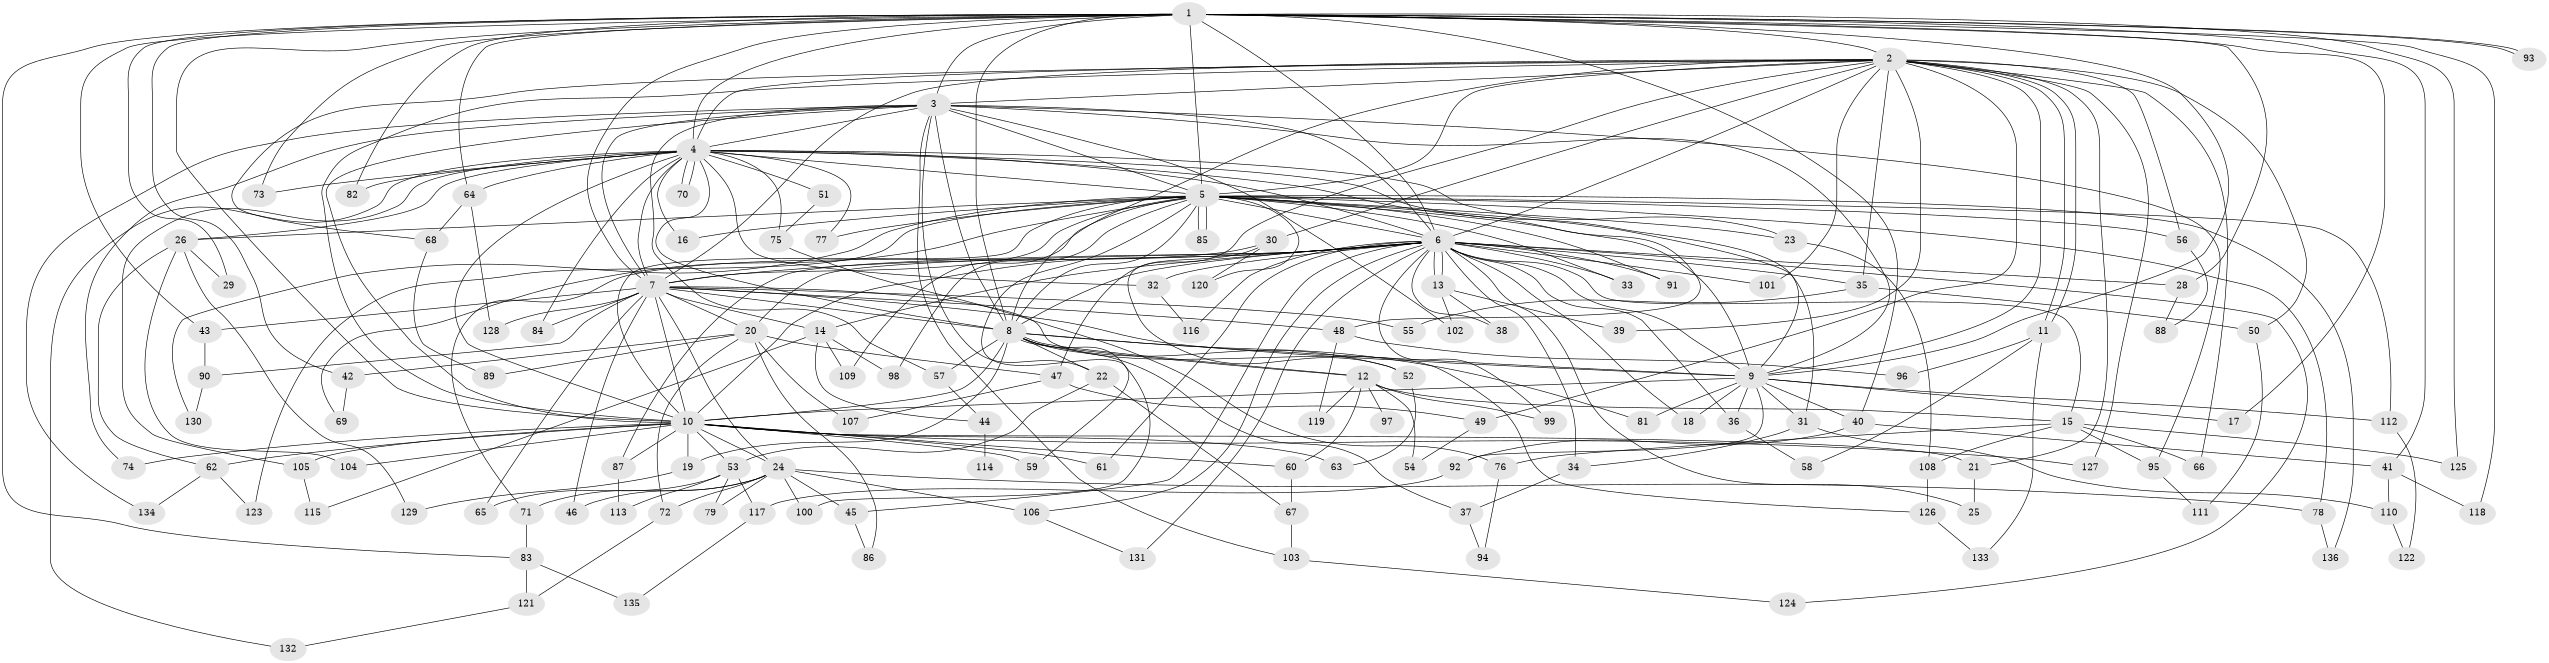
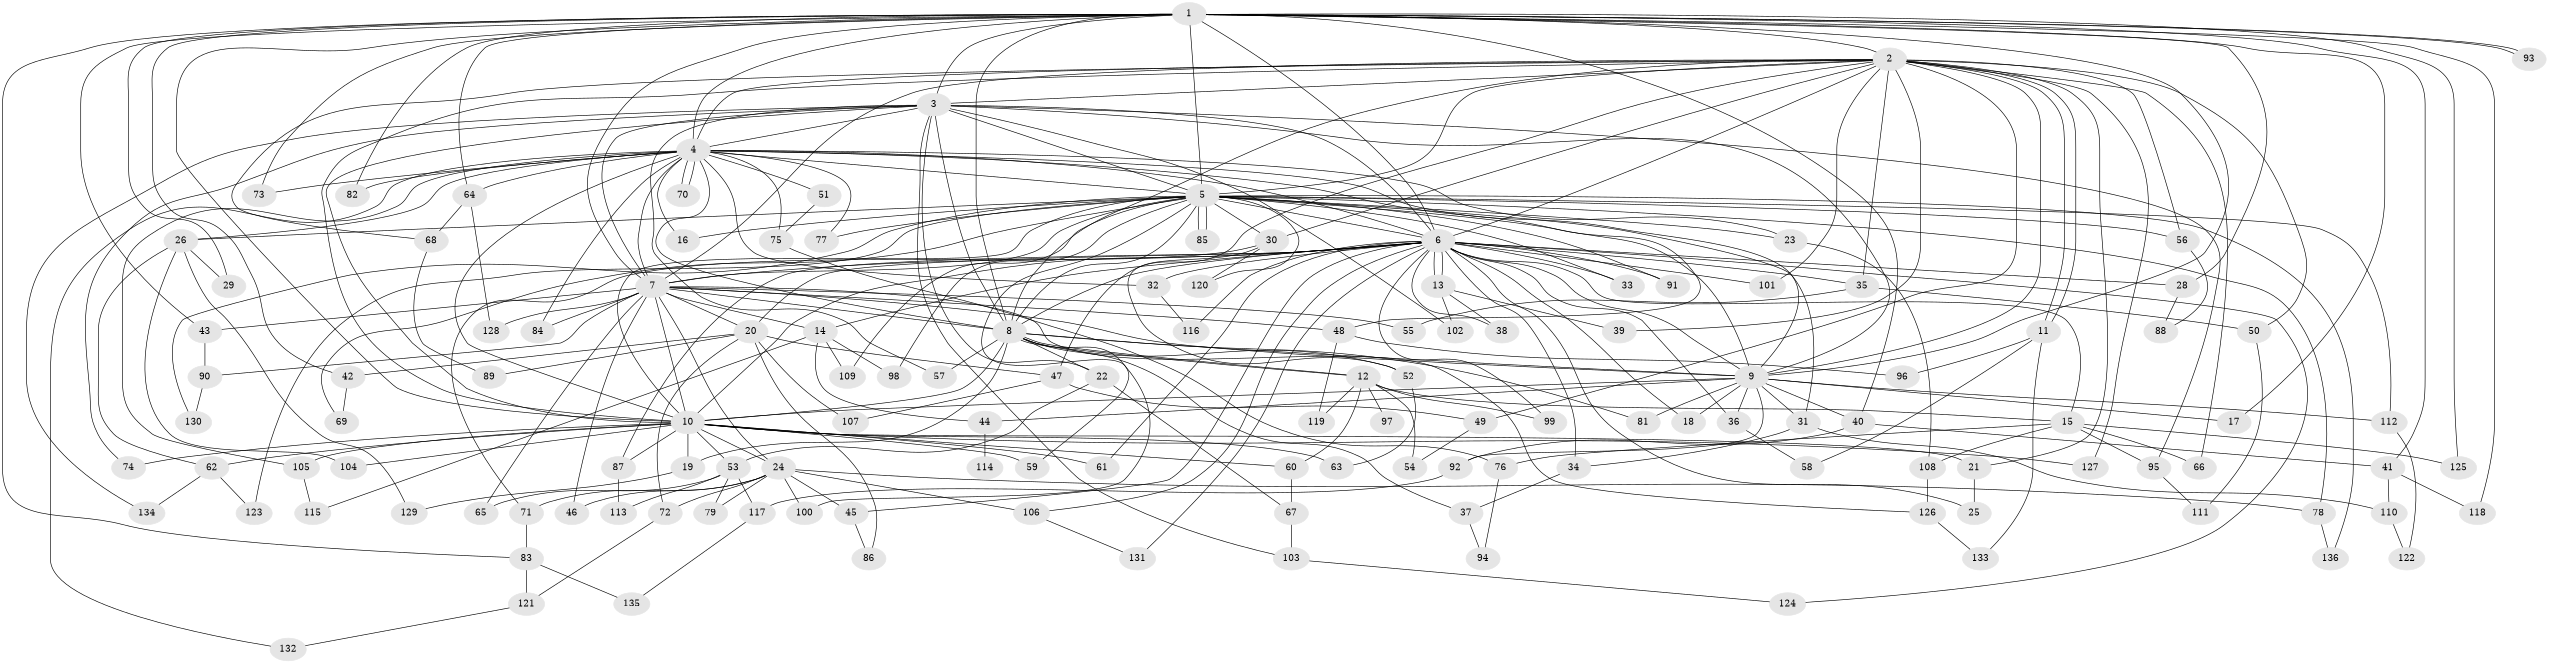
none -> (1237, 218)
(957, 394) -> (1368, 400)
